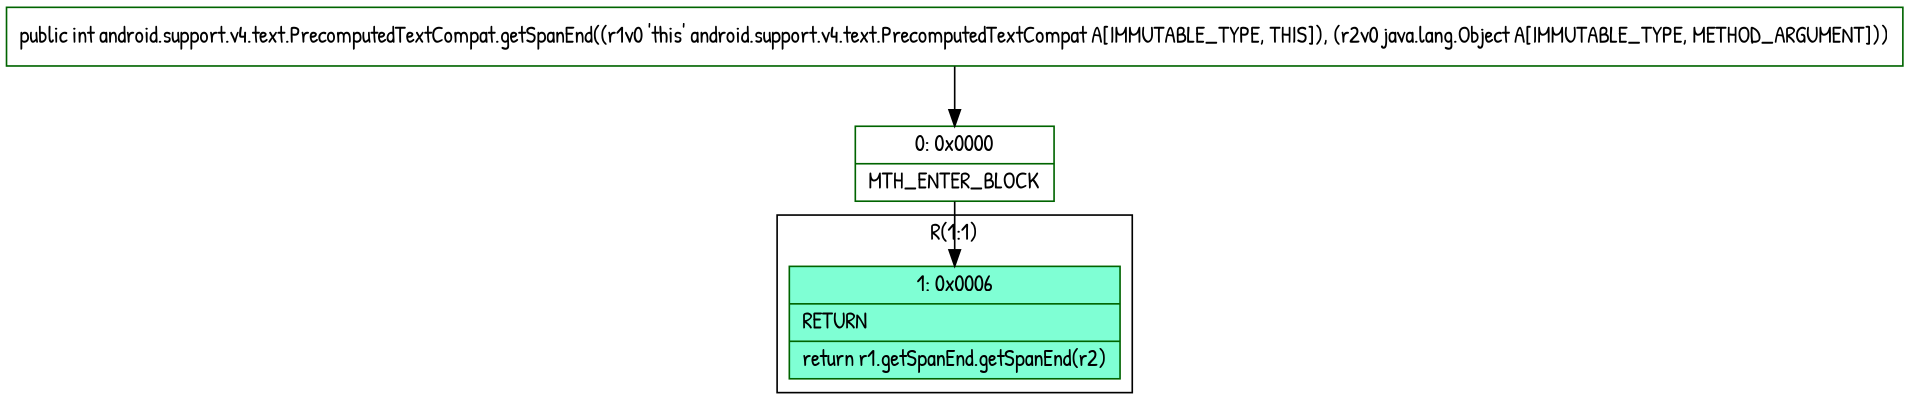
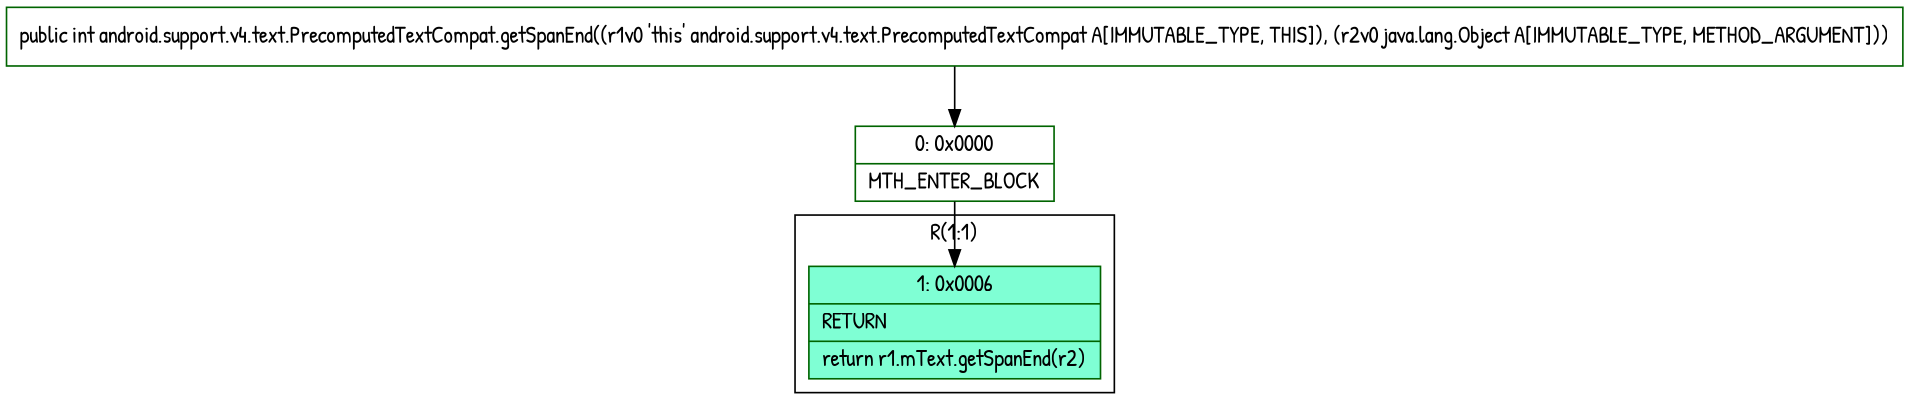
(955, 359) -> (955, 359)
